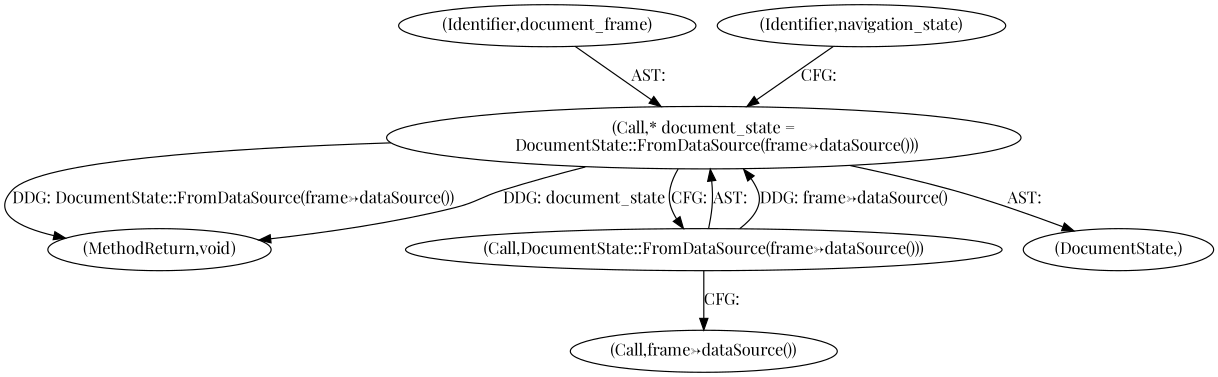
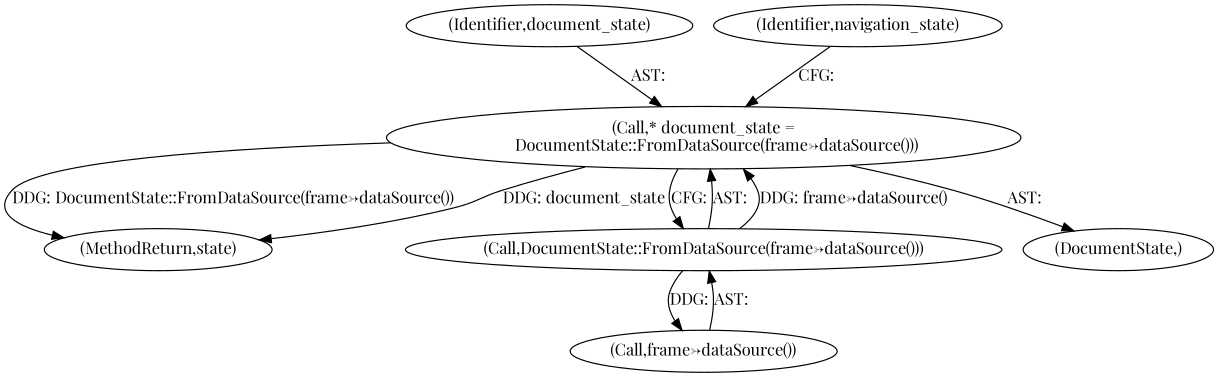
(547, 26) -> (550, 26)
(159, 250) -> (158, 250)
(724, 300) -> (691, 300)
none -> (713, 306)
